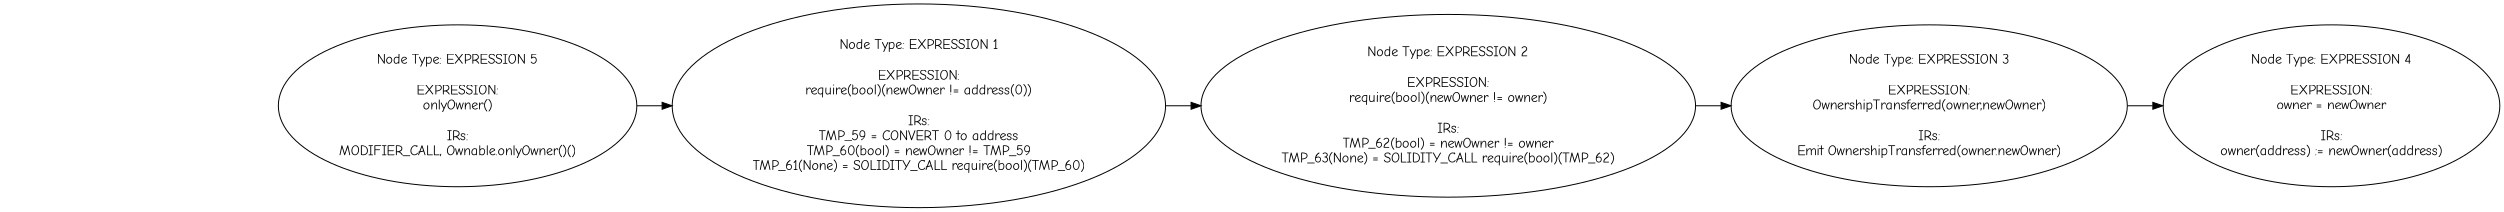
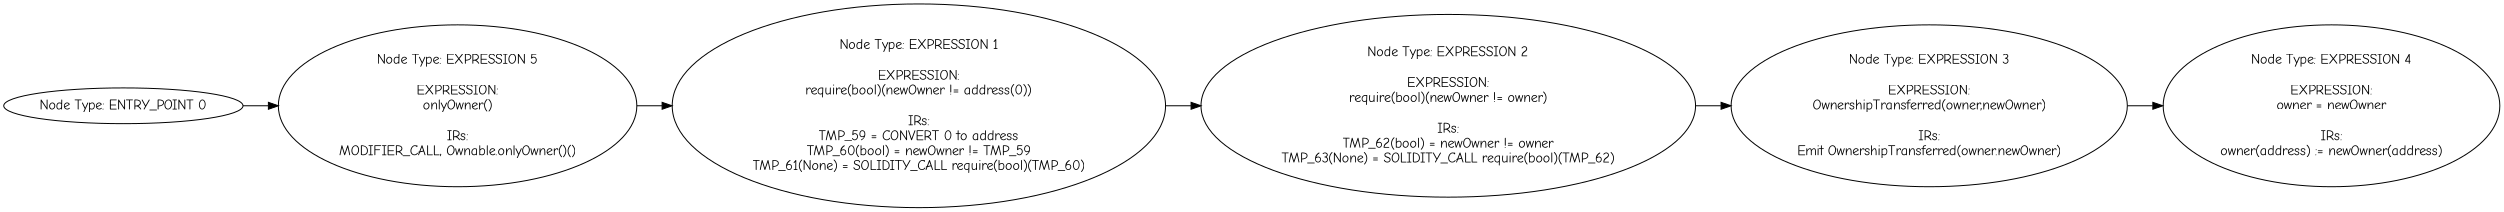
none -> (123, 106)
